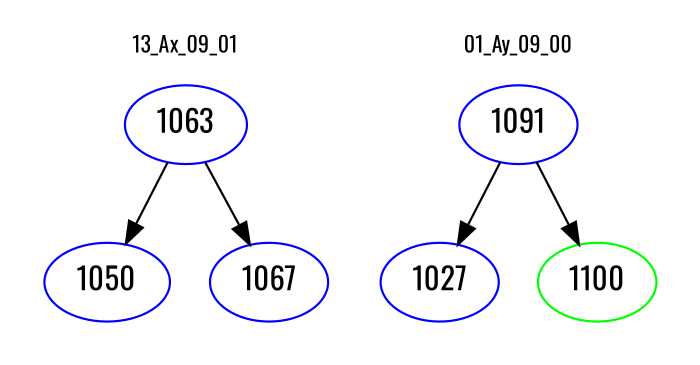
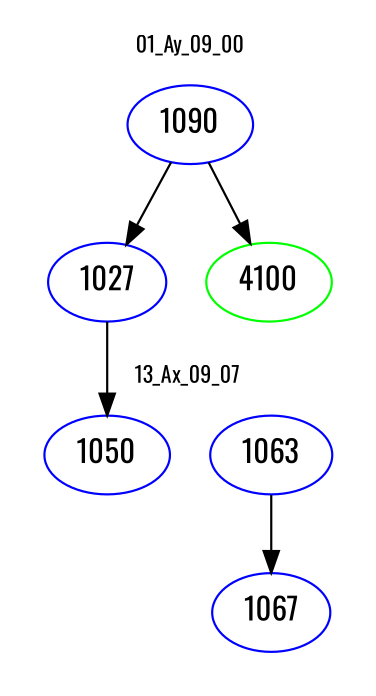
(186, 47) -> (188, 377)
(518, 125) -> (190, 125)
(152, 193) -> (107, 370)
(597, 282) -> (269, 282)
